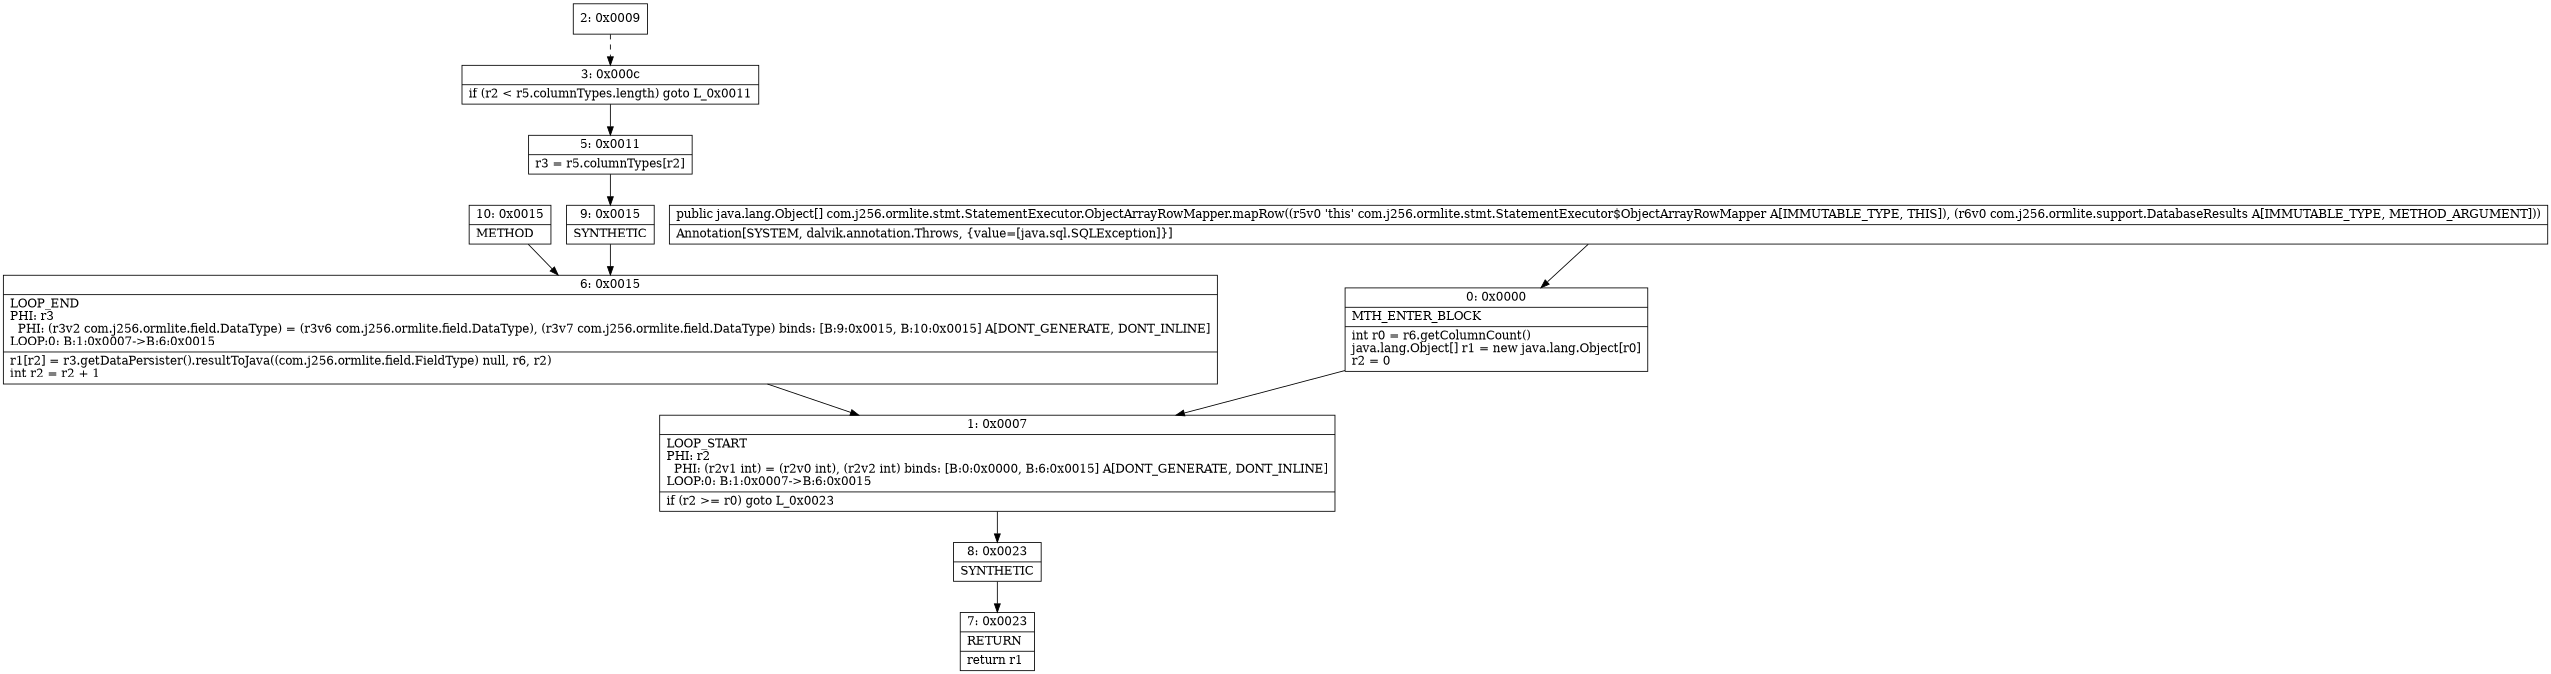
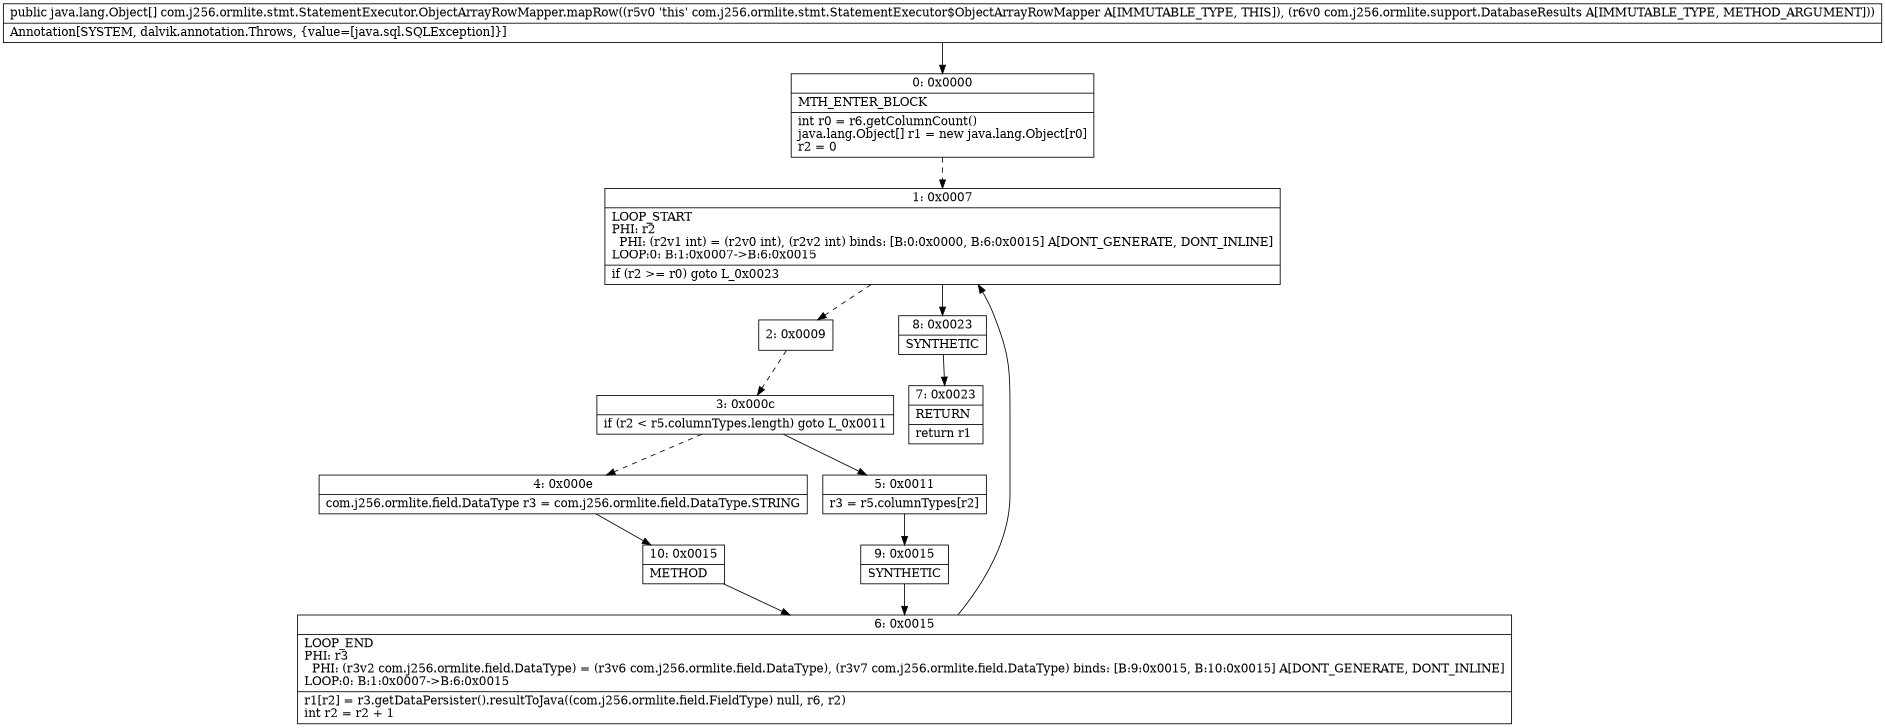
none -> (848, 300)
(1265, 392) -> (943, 169)
none -> (563, 494)
